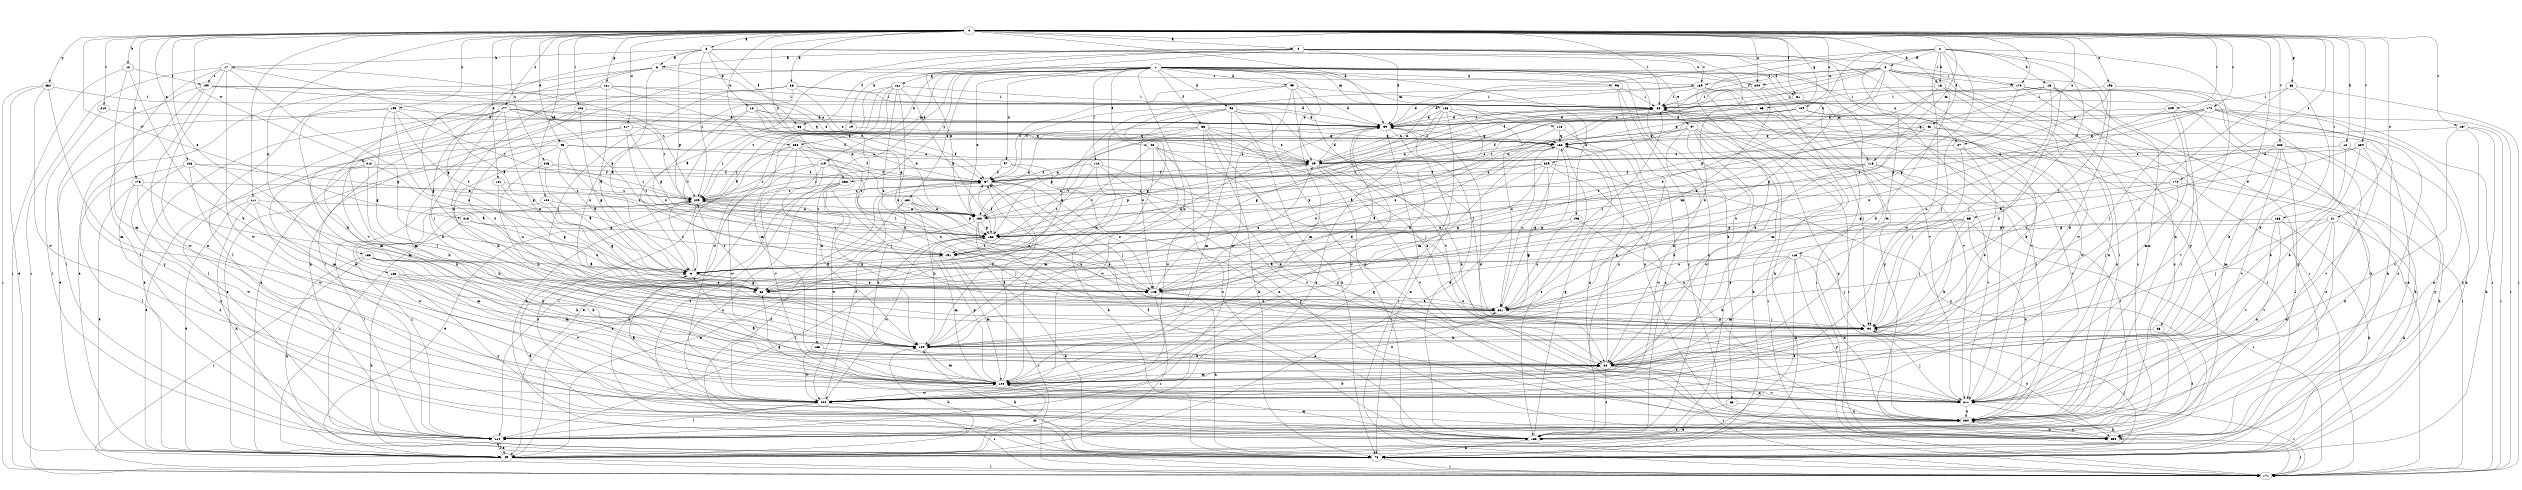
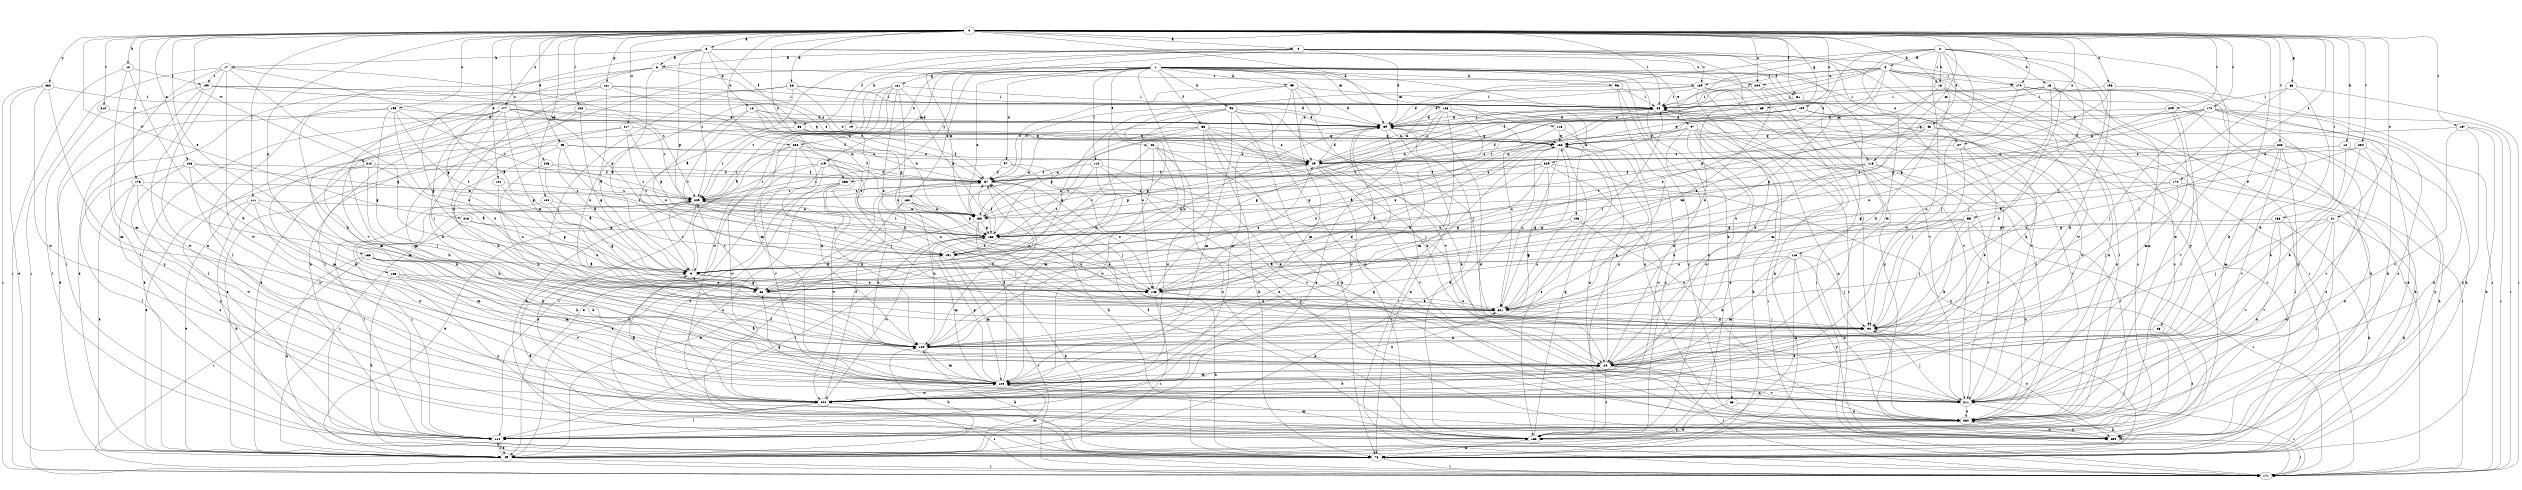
(817, 347) -> none
